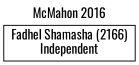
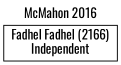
(69, 43) -> (61, 43)
